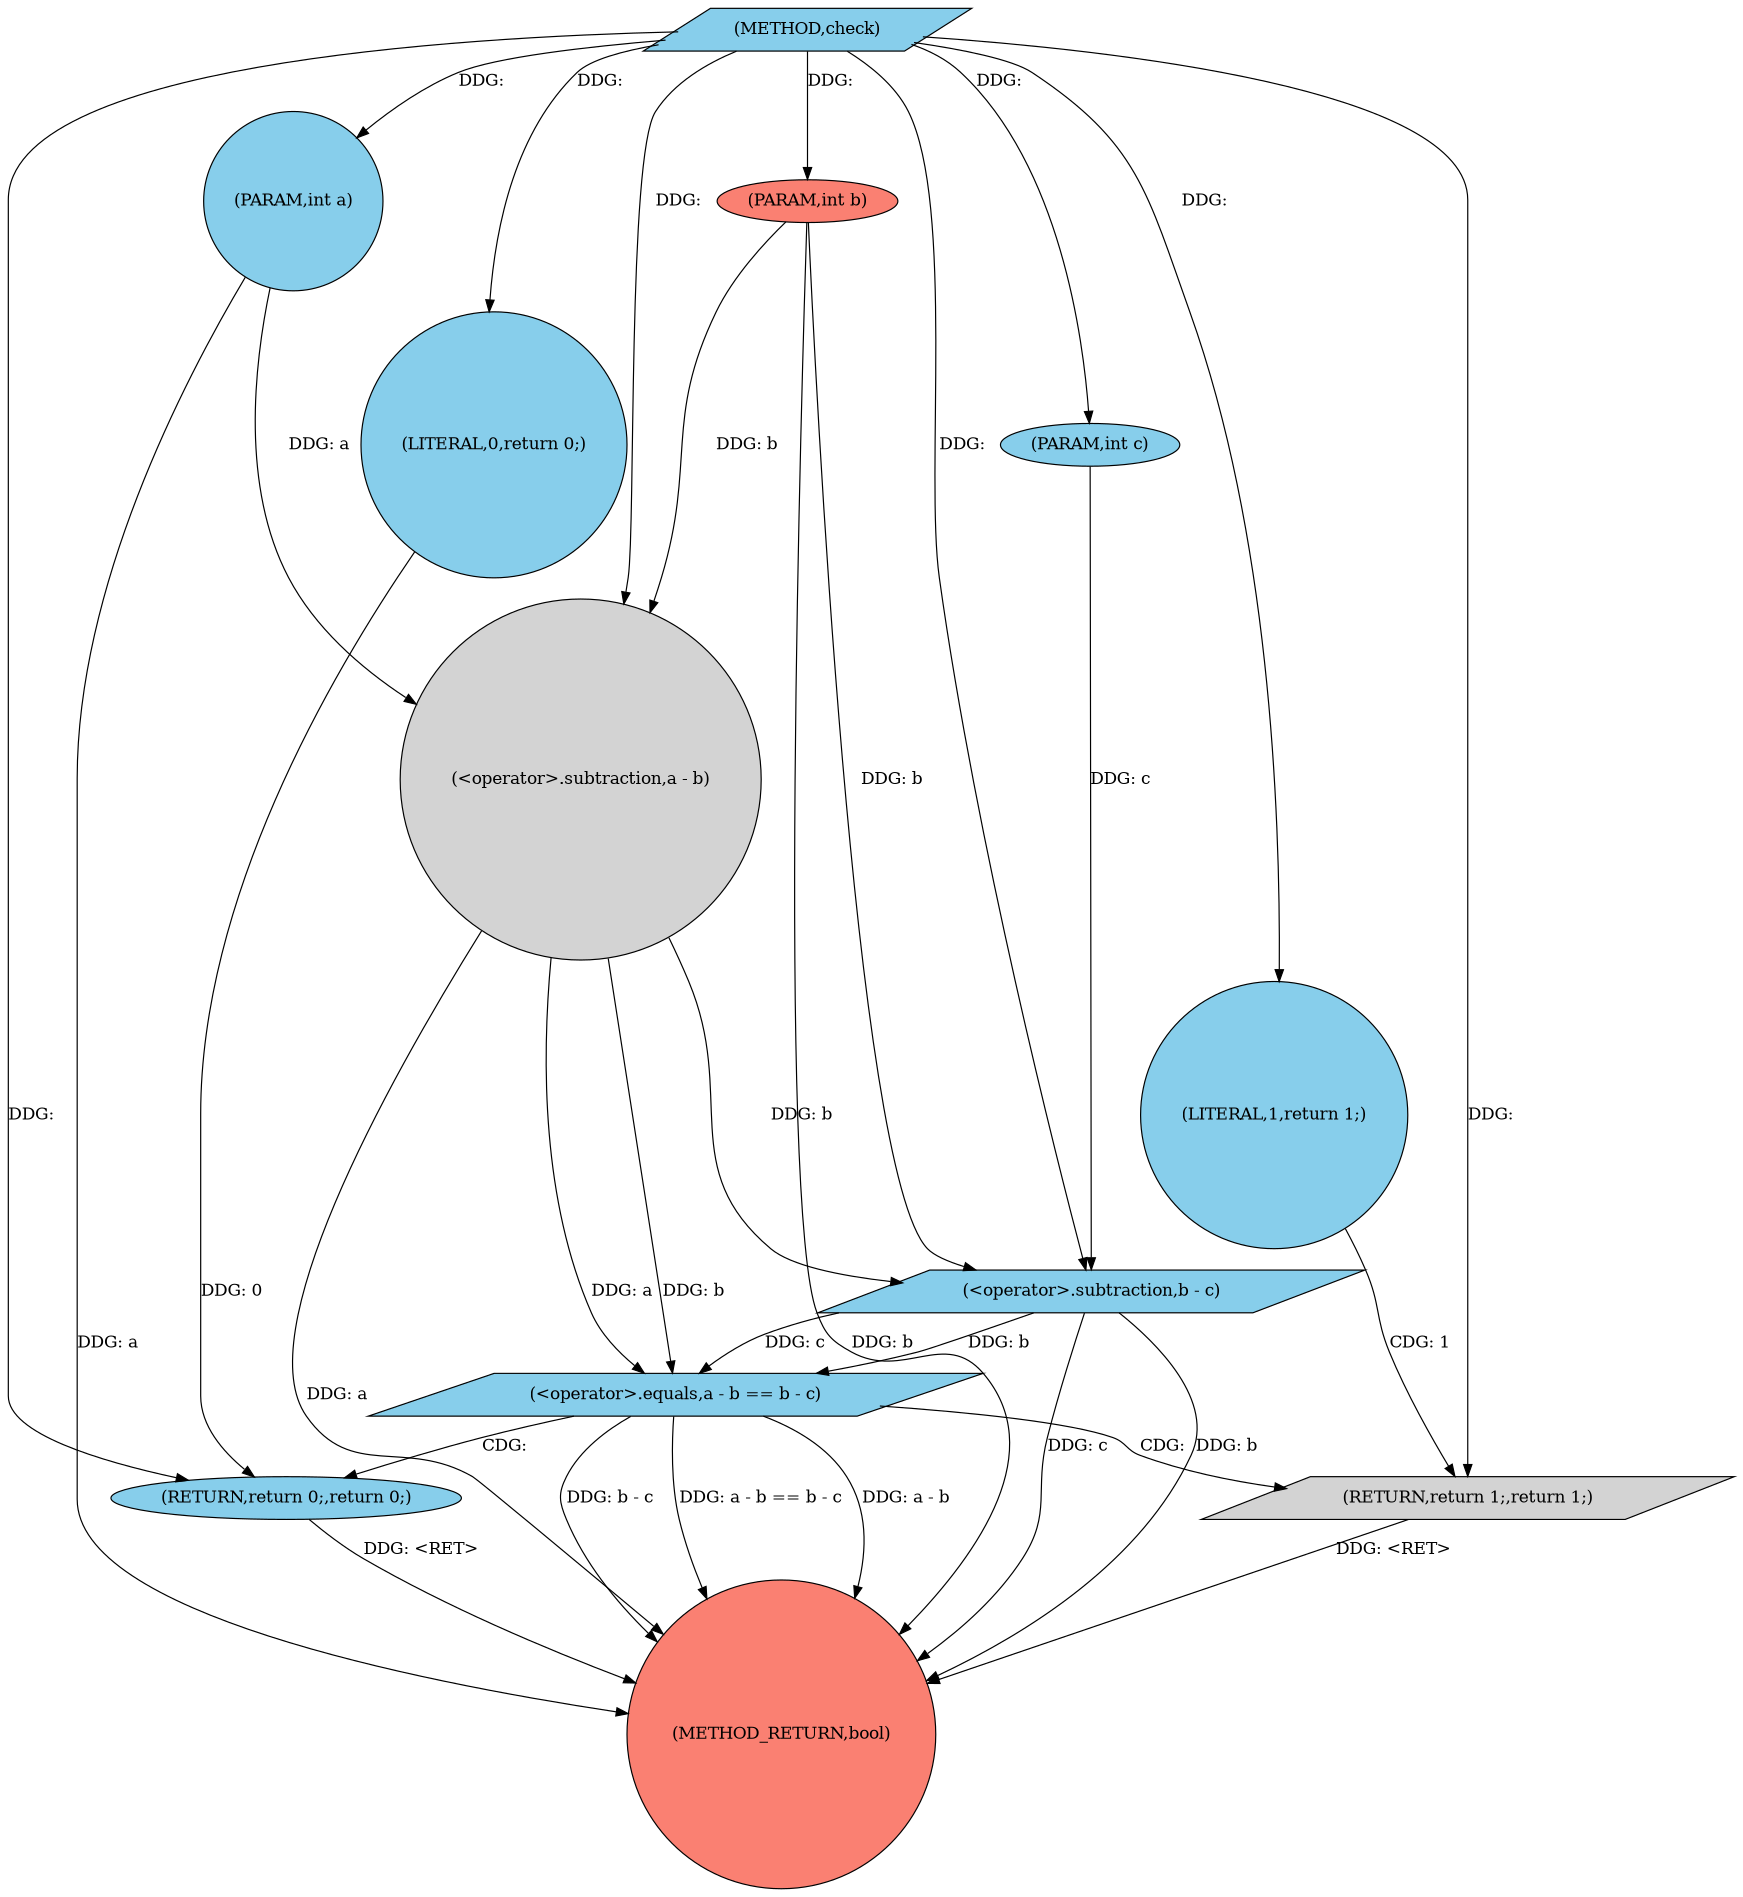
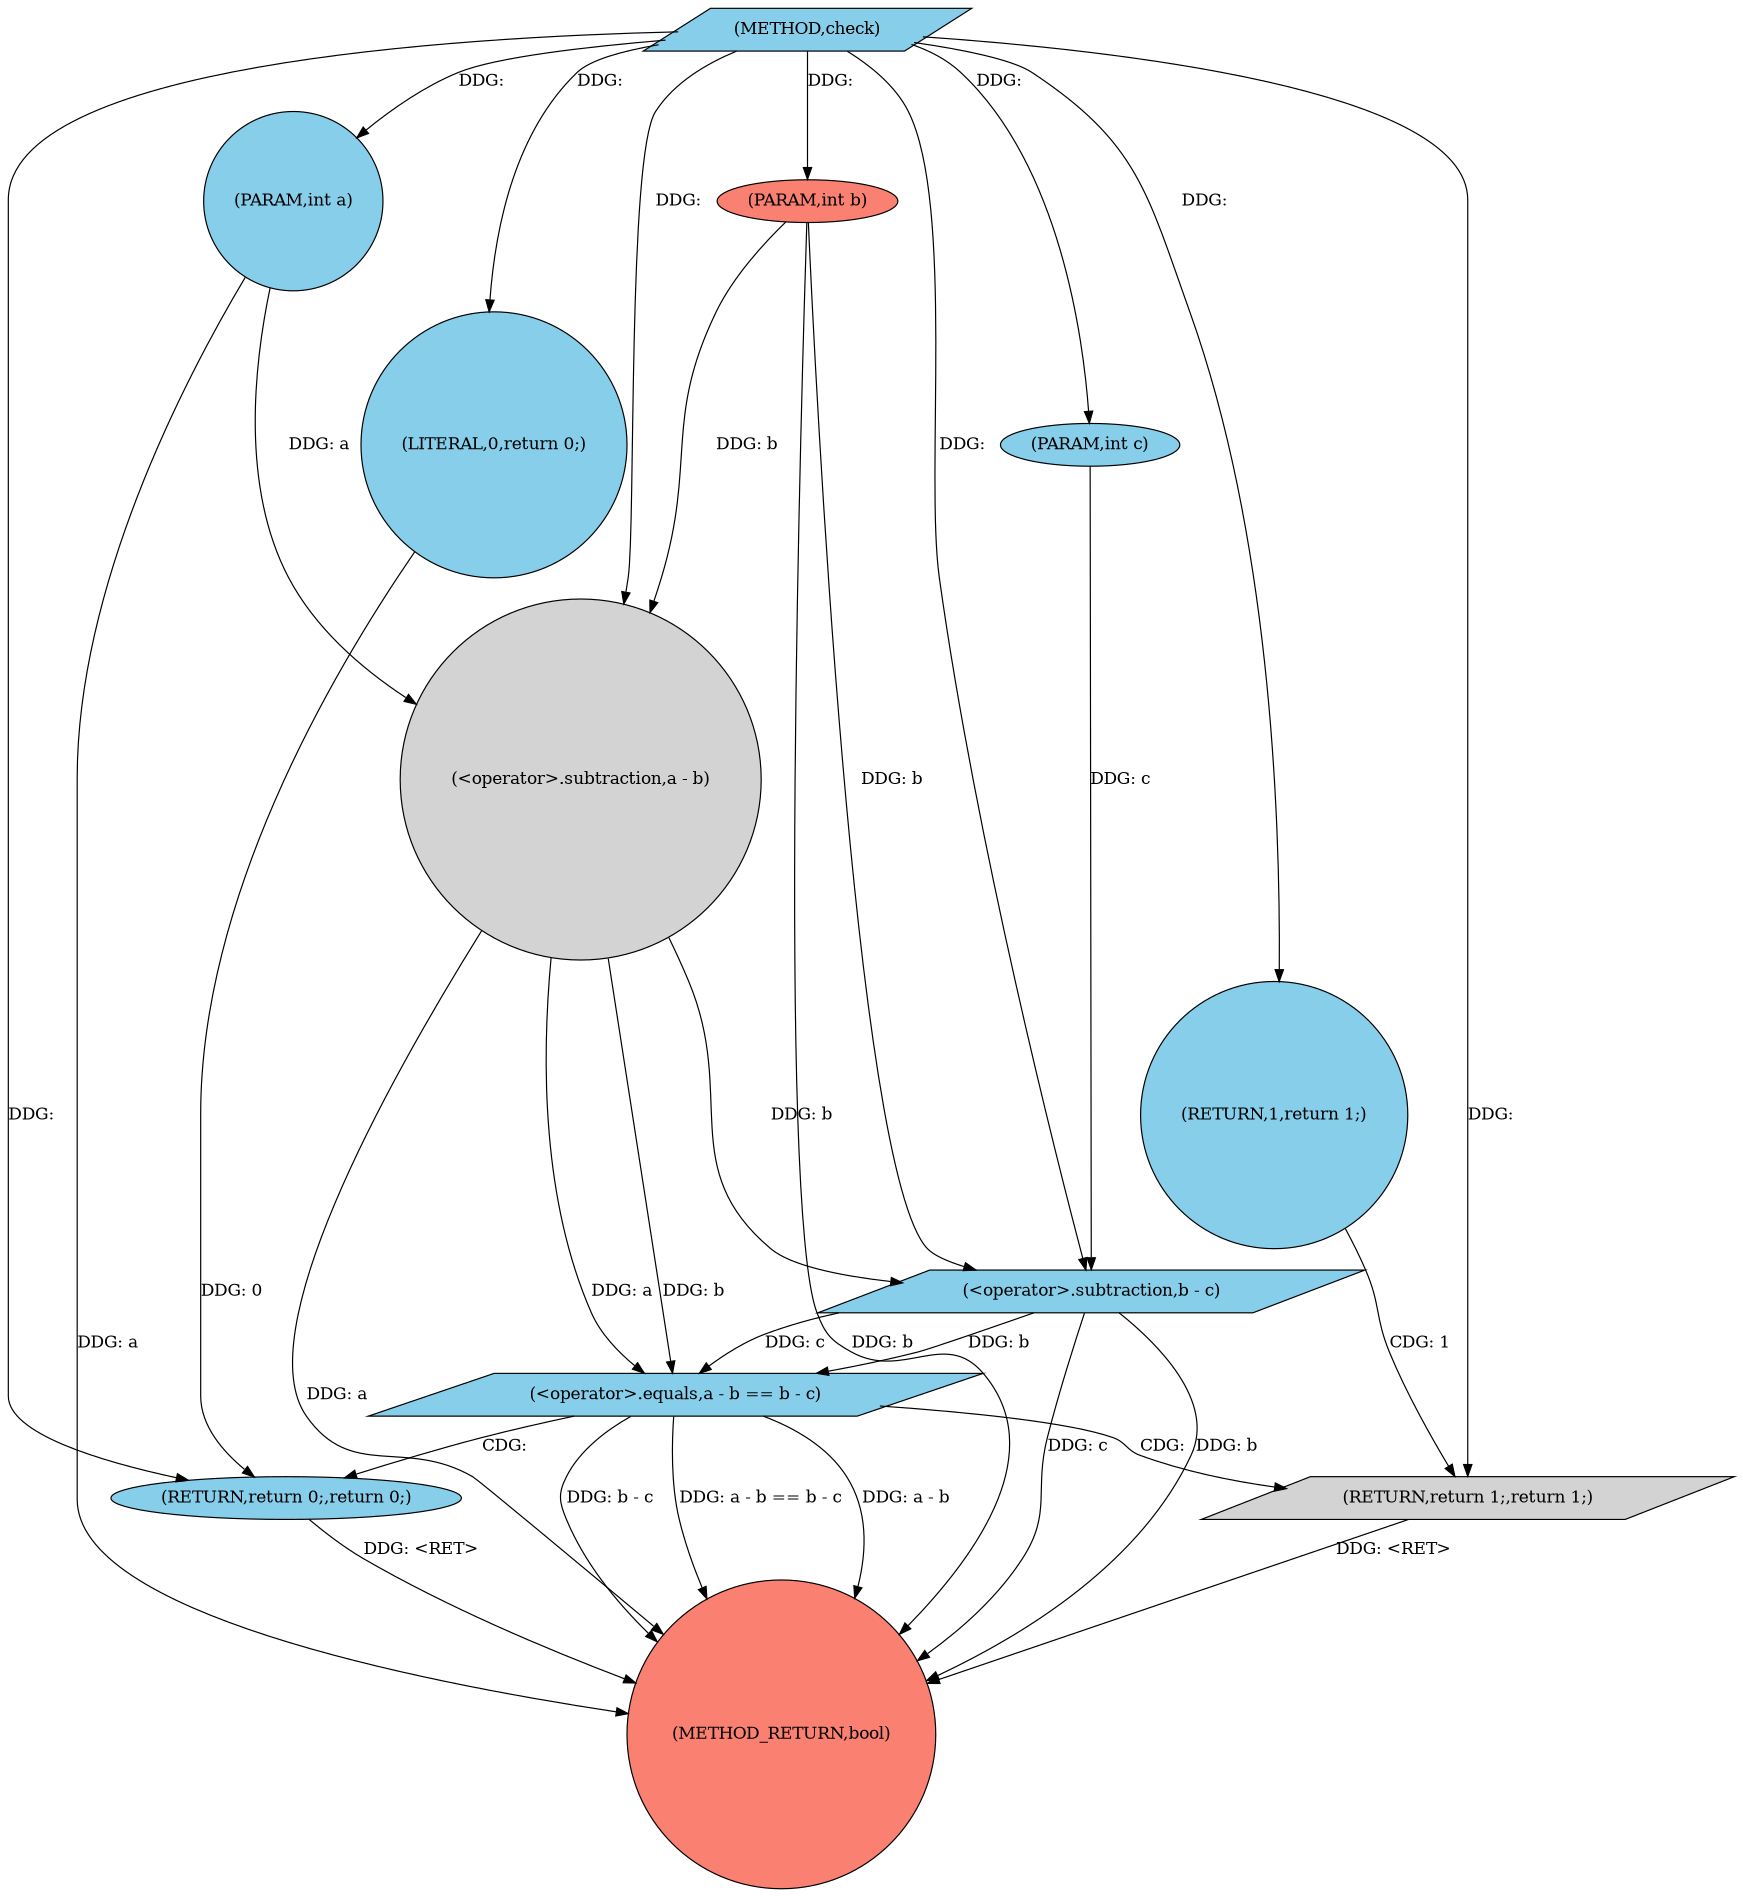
(1274, 1115) -> (1274, 1115)
